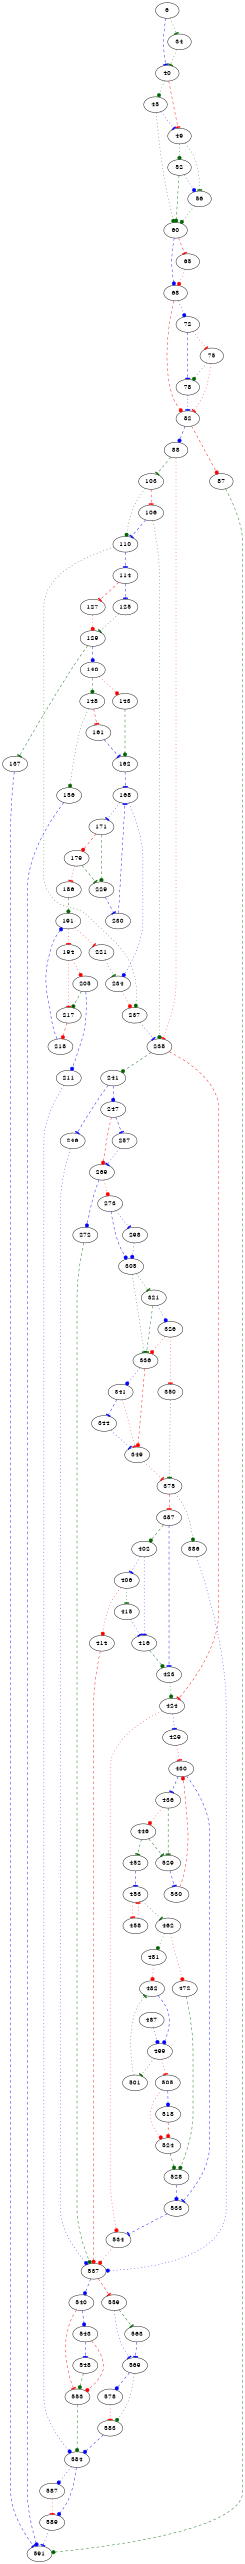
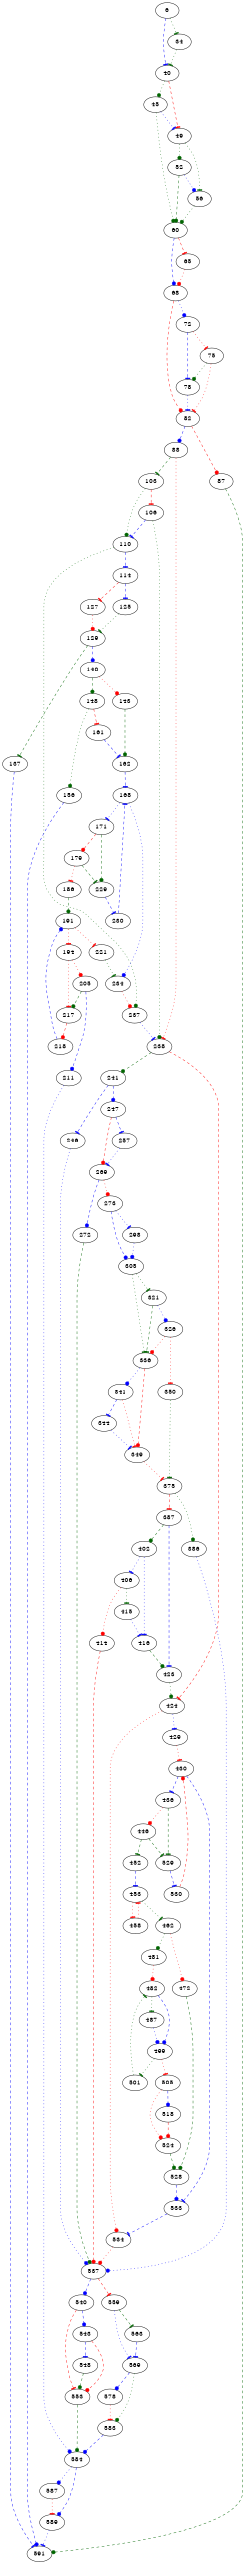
none -> (152, 2003)
